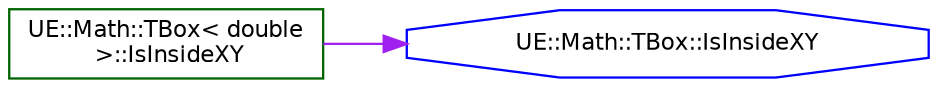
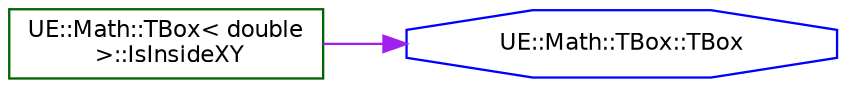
(668, 44) -> (622, 44)
